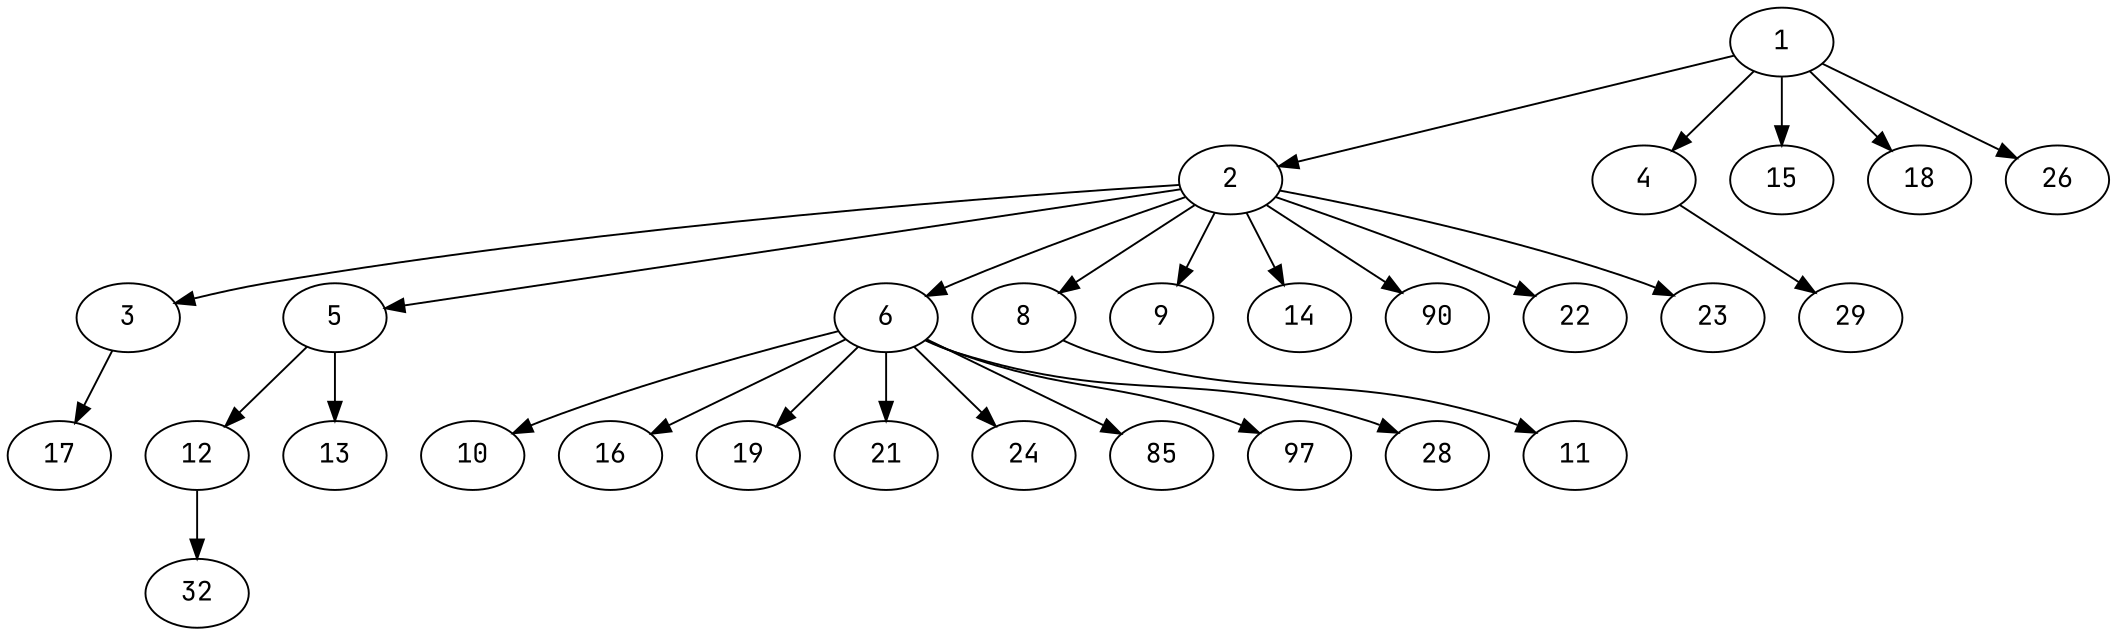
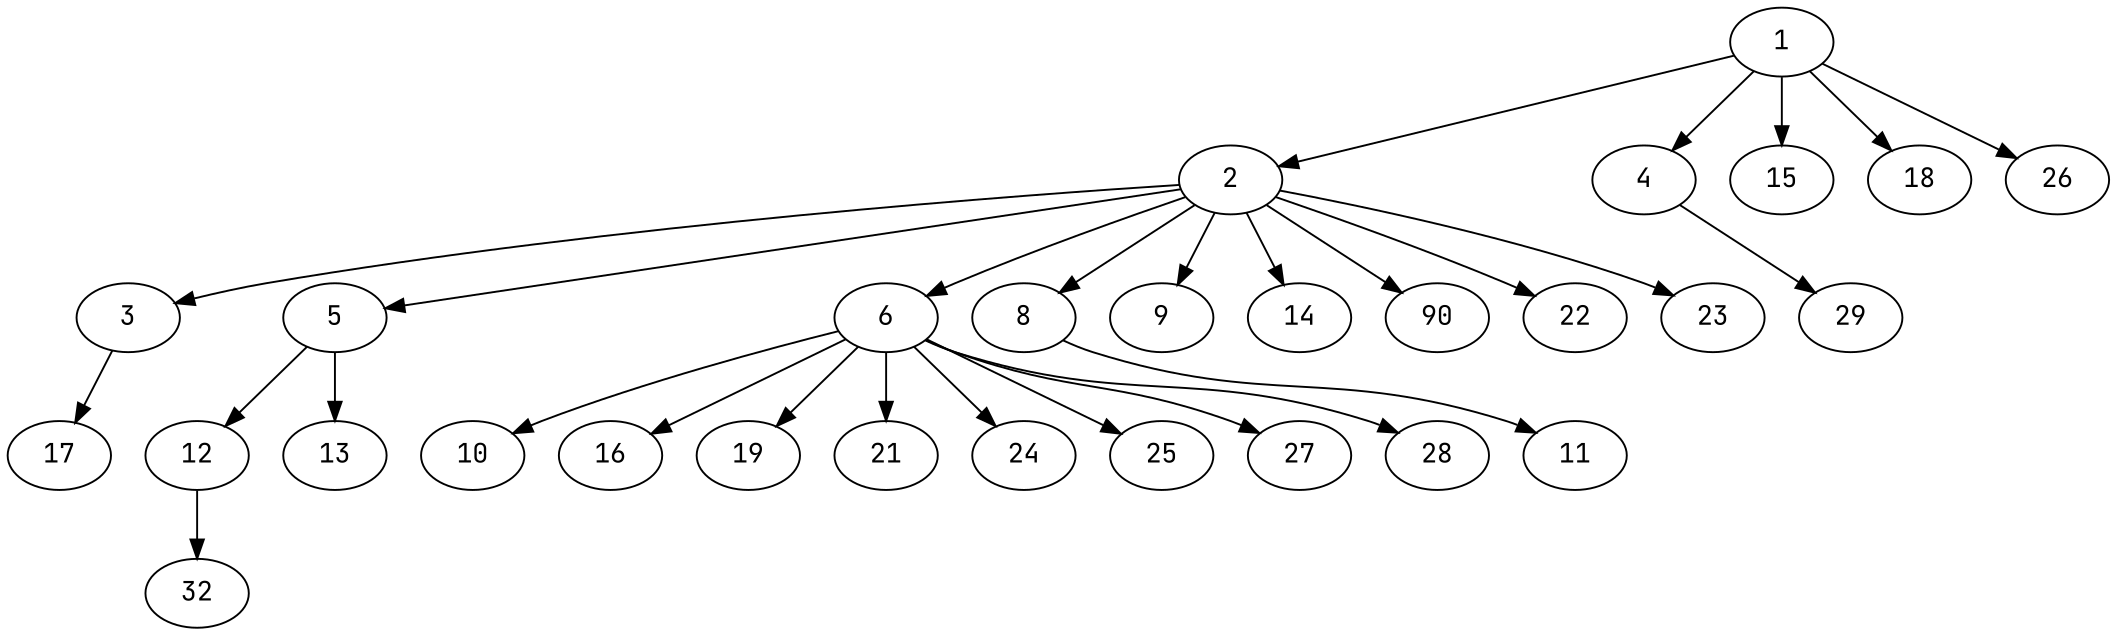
(1162, 456) -> (1162, 456)
(1300, 456) -> (1300, 456)
